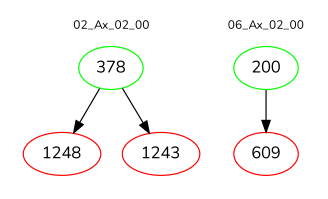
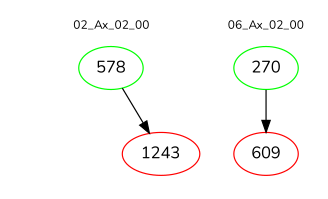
(111, 68) -> (111, 68)
(266, 68) -> (266, 68)
(62, 154) -> none
